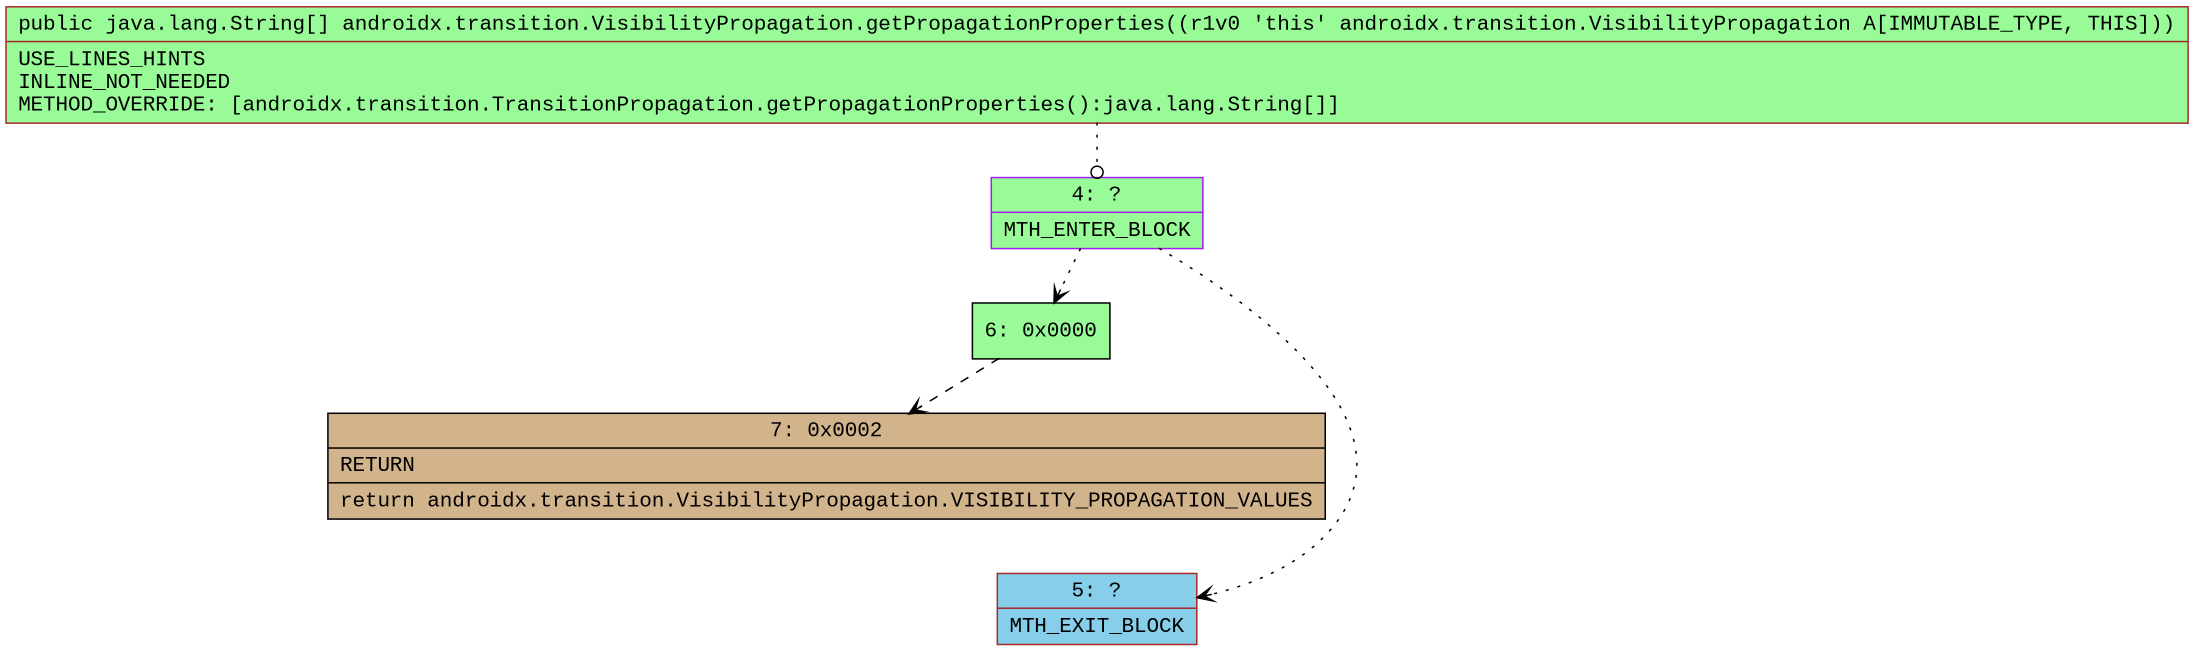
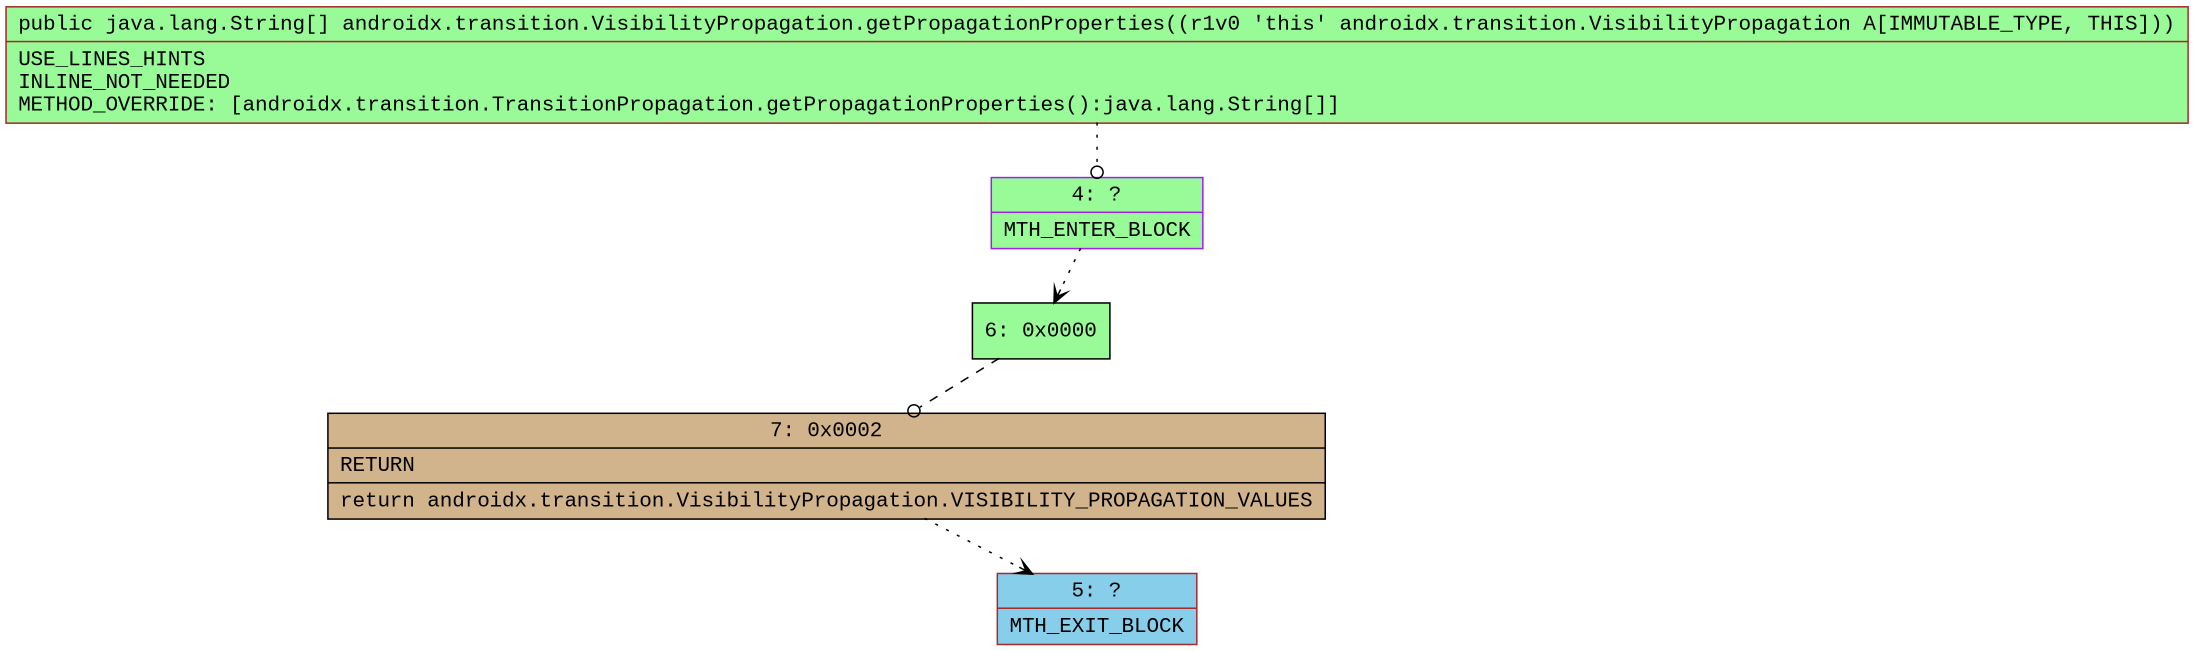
(960, 383) -> (960, 383)
(1345, 419) -> (972, 543)
